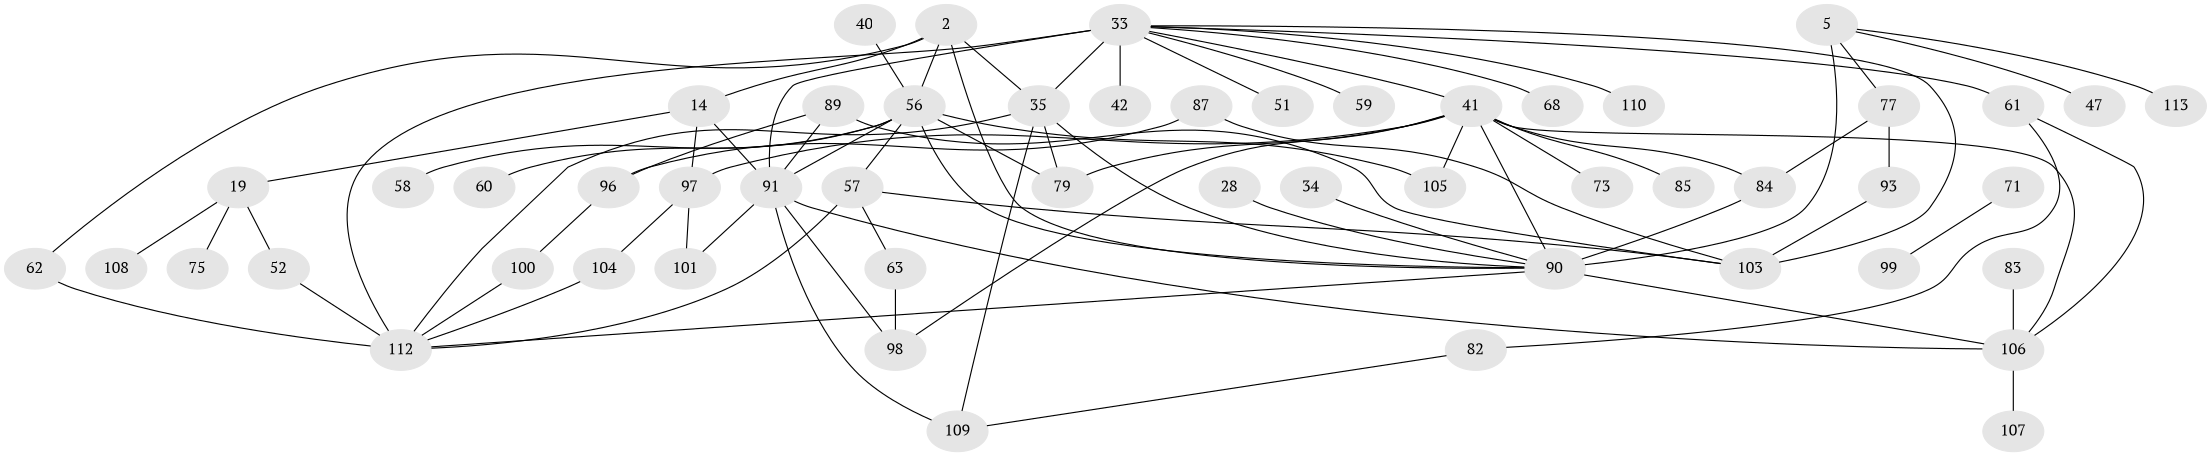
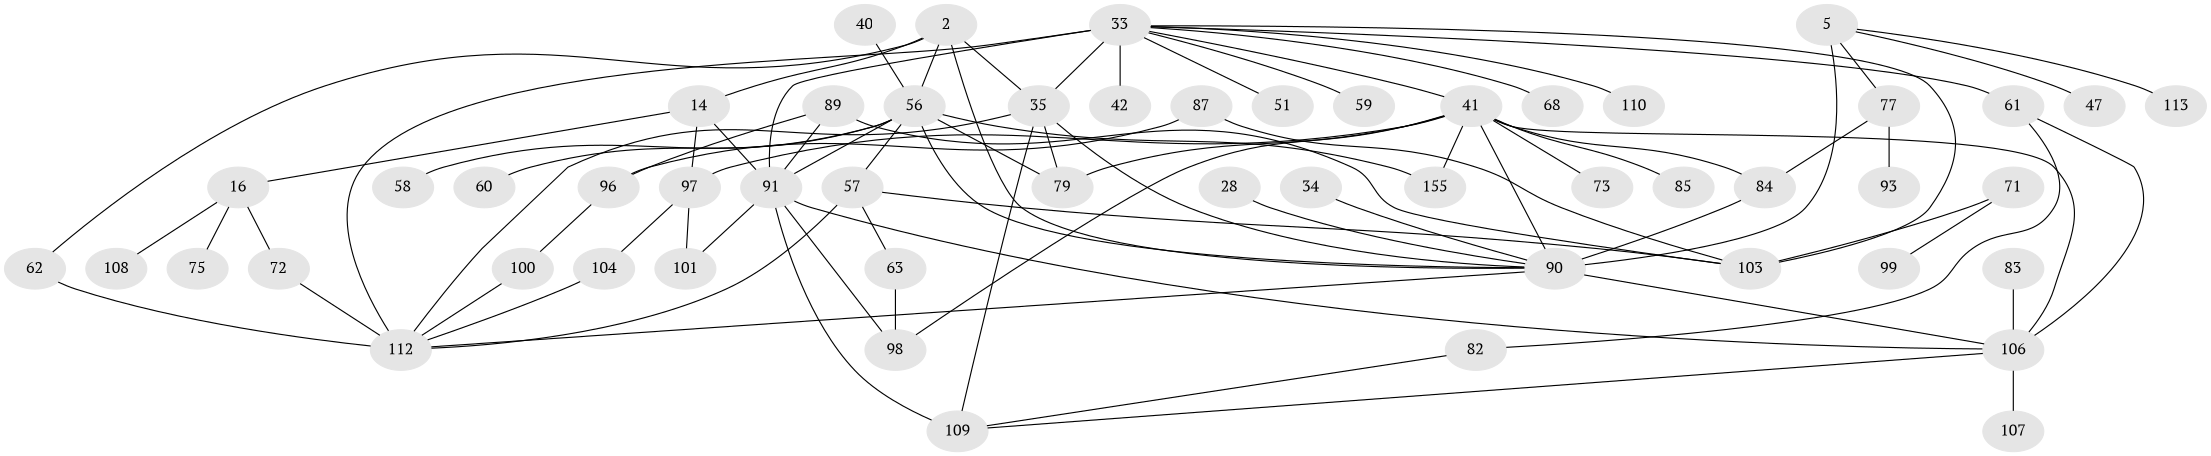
(238, 187) -> (238, 187)
(1435, 187) -> (1435, 187)
(1820, 228) -> (1927, 221)
(279, 269) -> (279, 269)
none -> (1485, 391)
